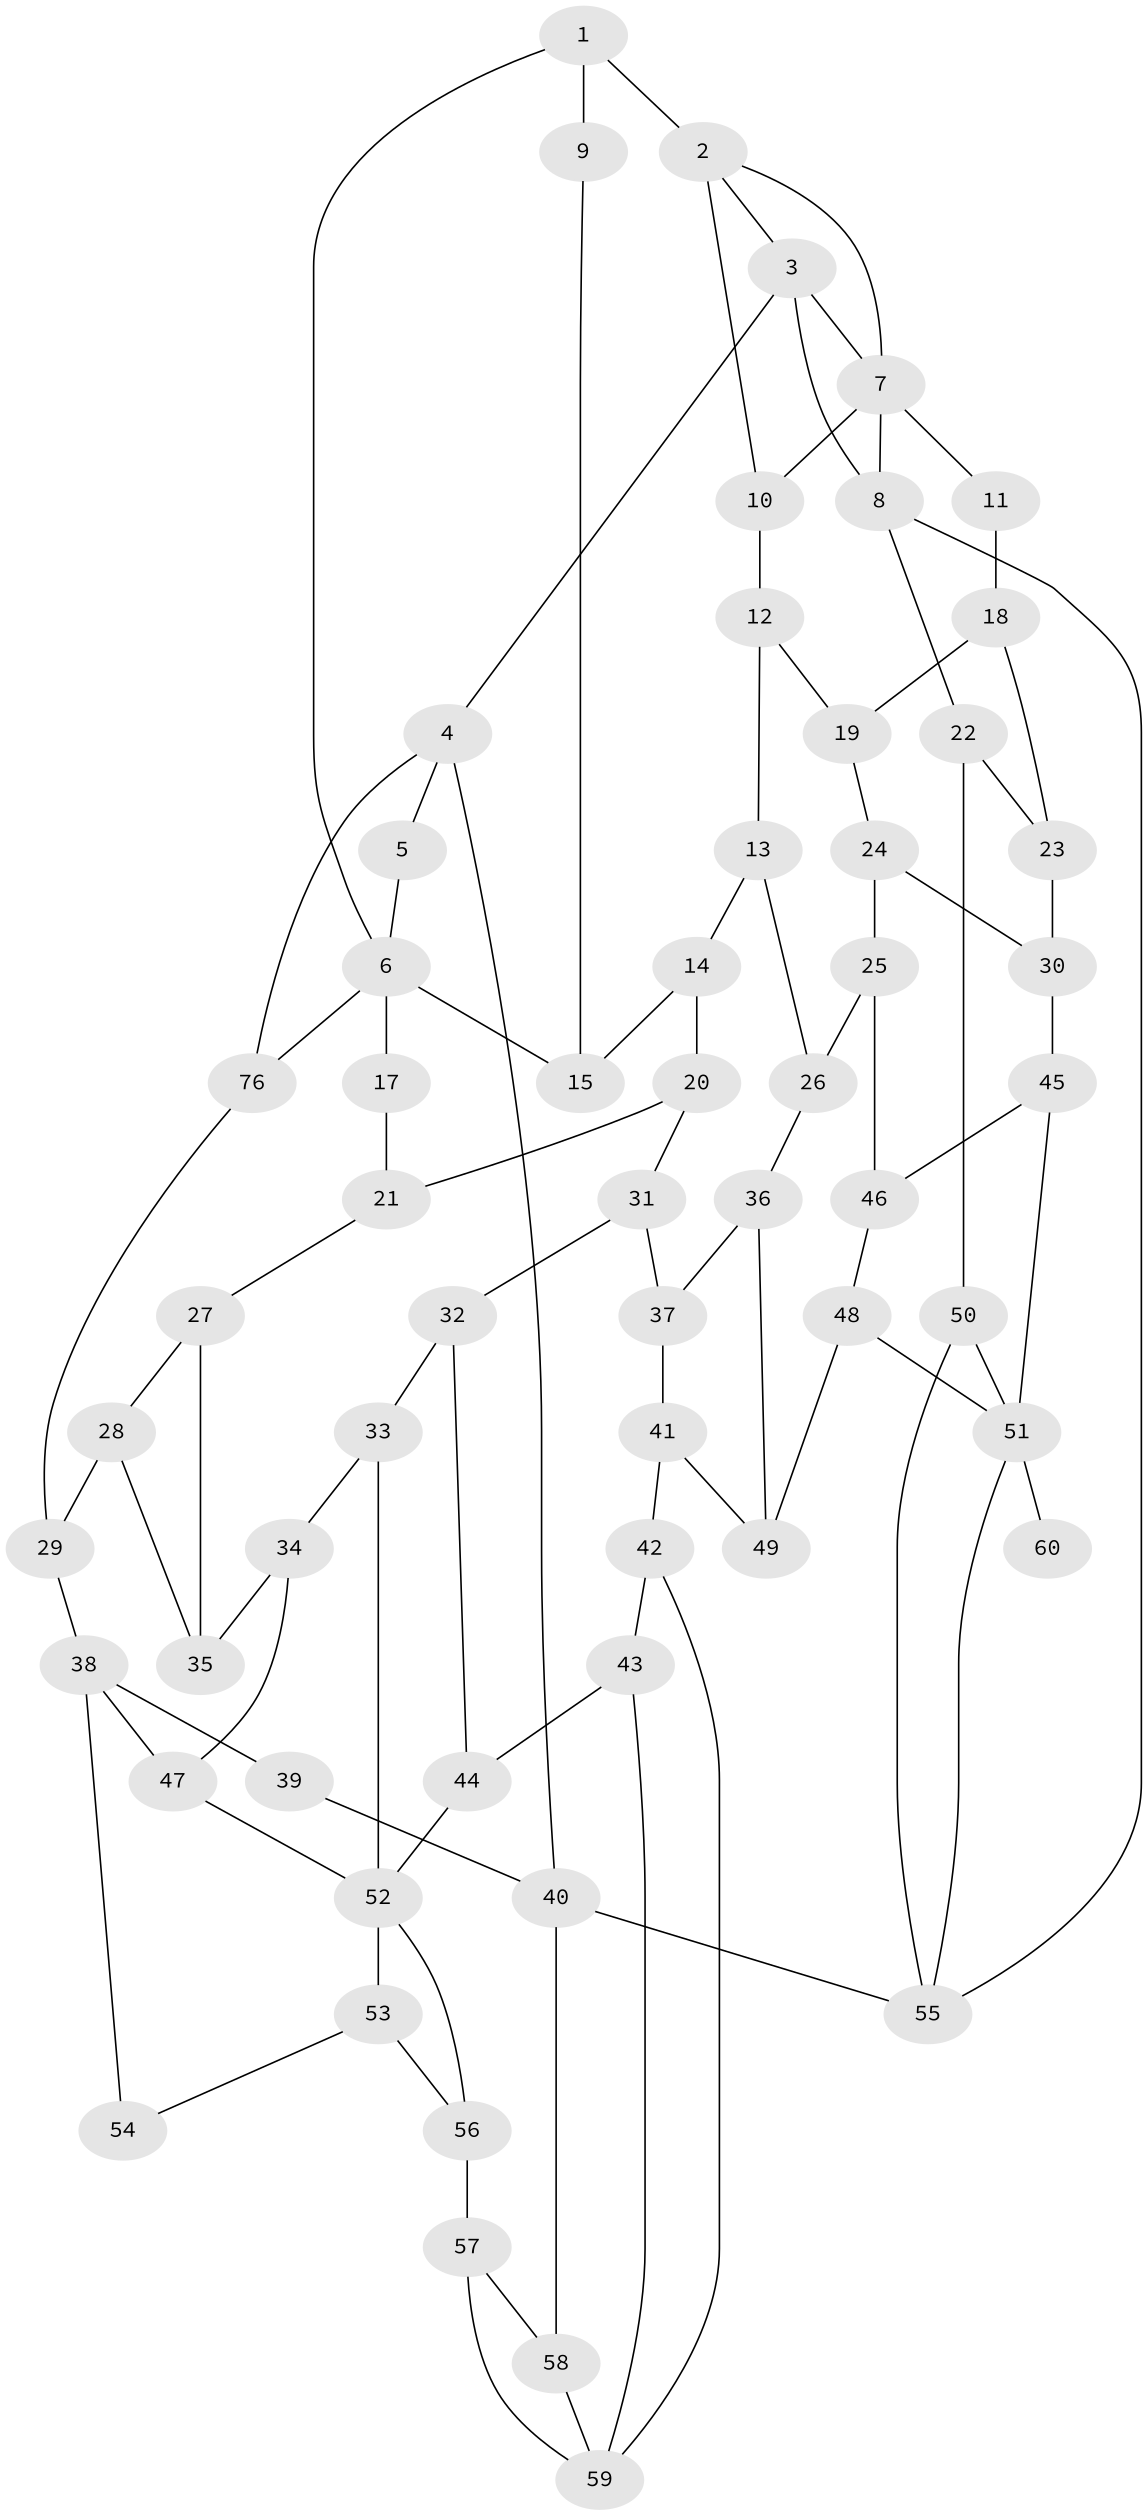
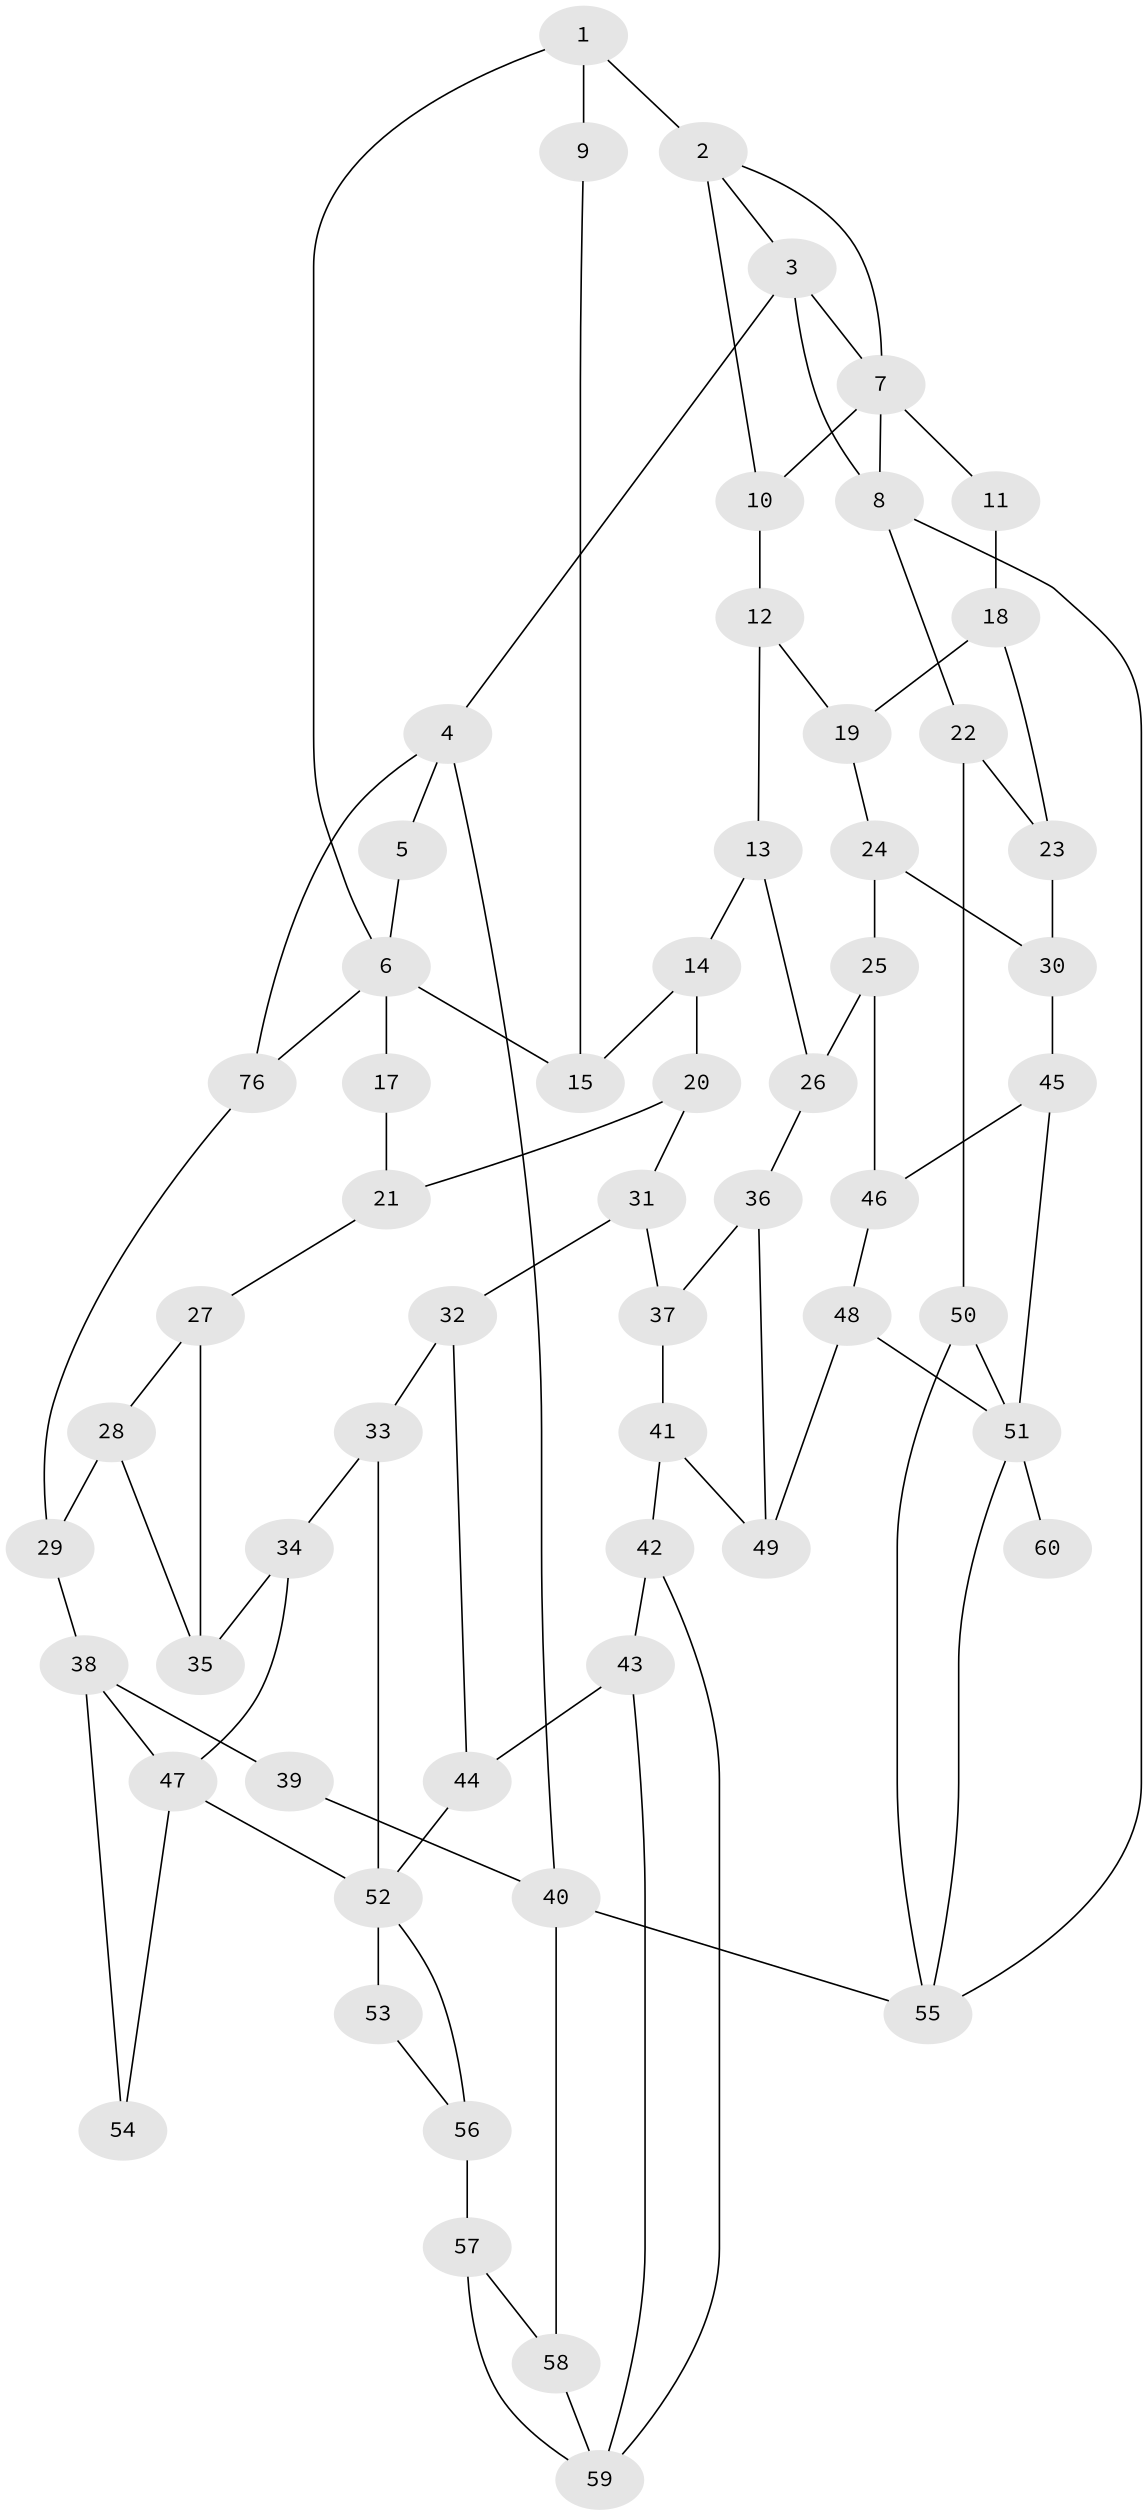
(250, 2073) -> (148, 1956)
